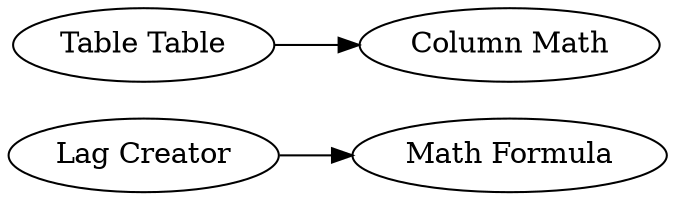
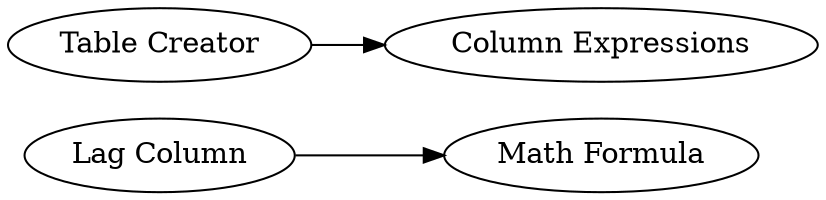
(144, 45) -> (160, 45)
(510, 45) -> (601, 45)
(144, 155) -> (160, 155)
